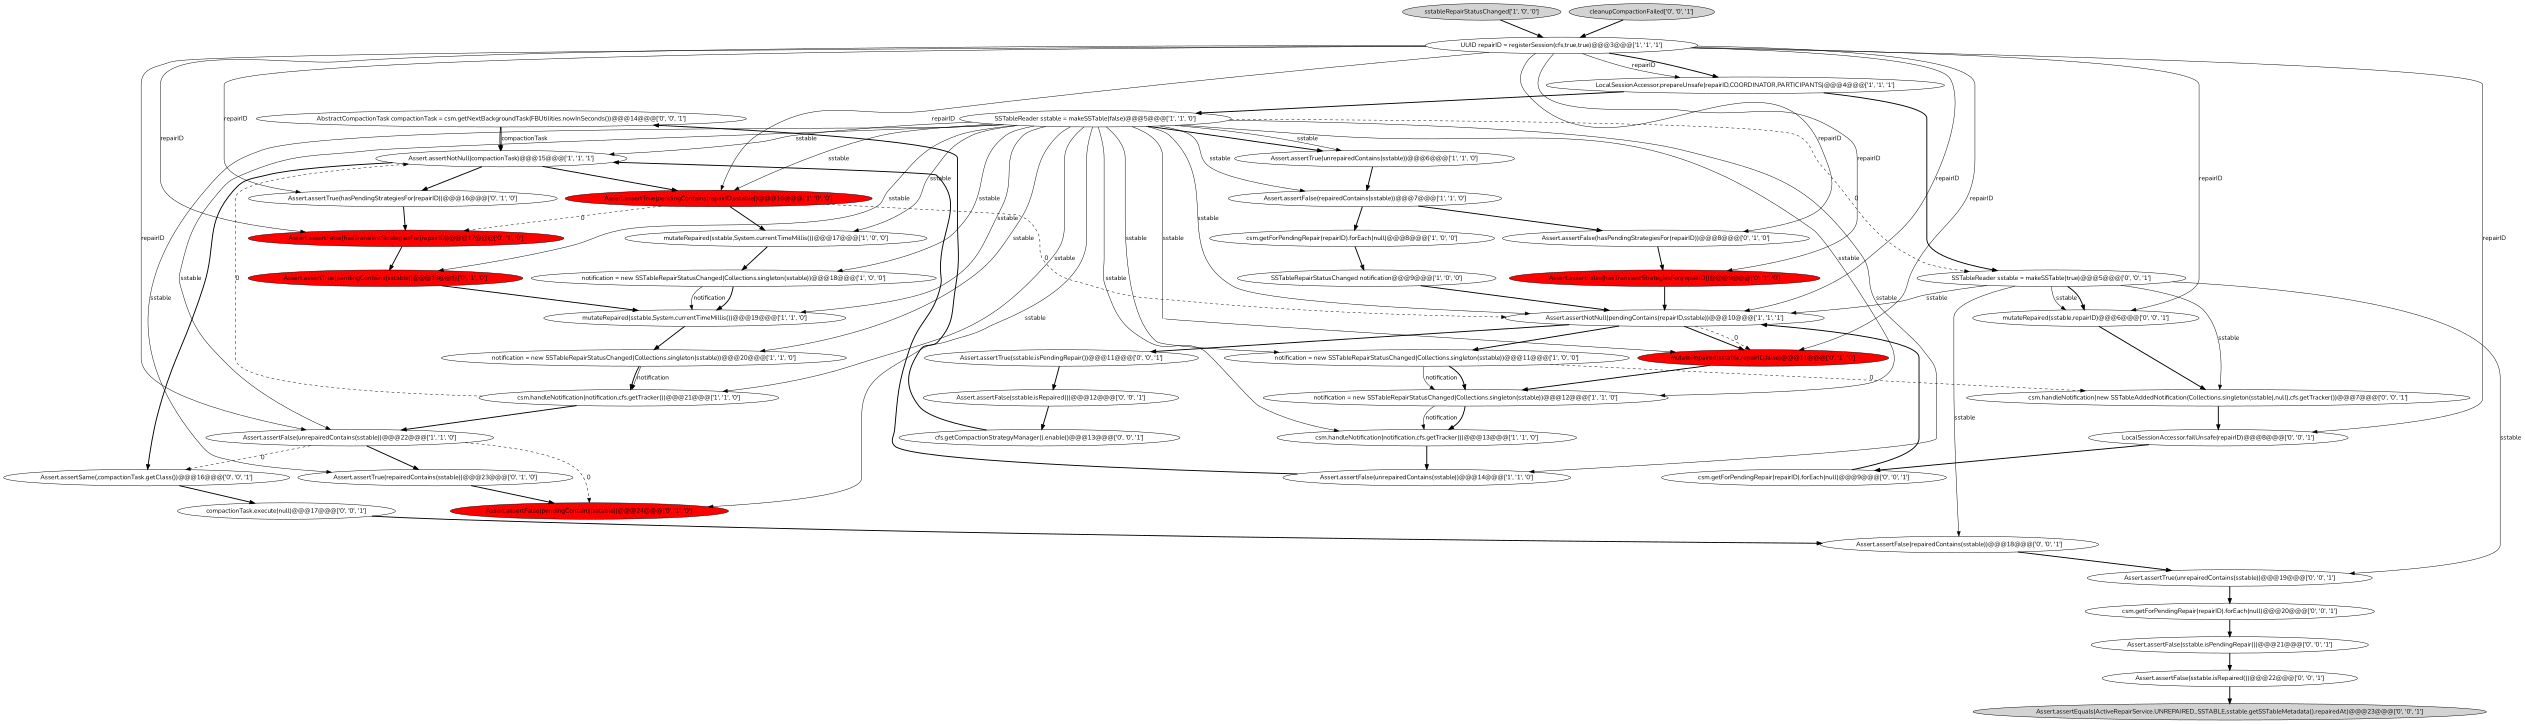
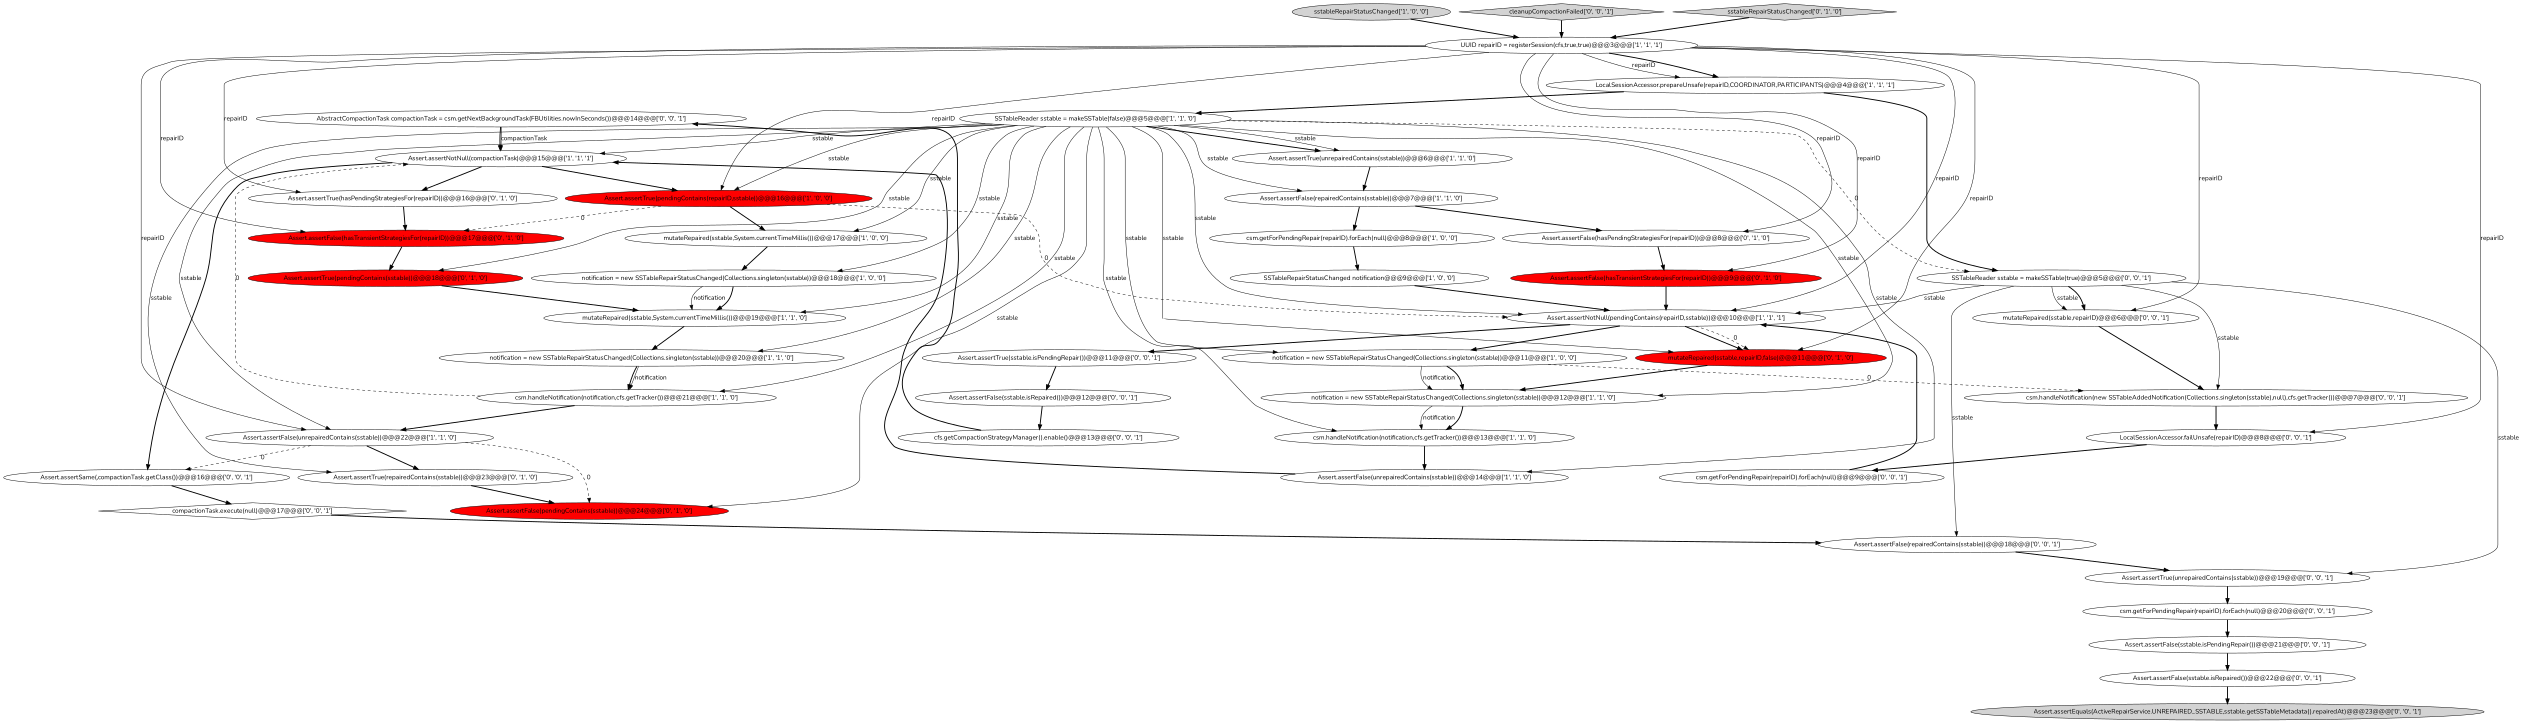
(1642, 12) -> (1562, 12)
none -> (1785, 12)
(286, 511) -> (253, 511)
